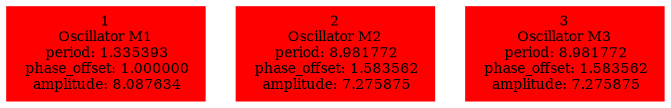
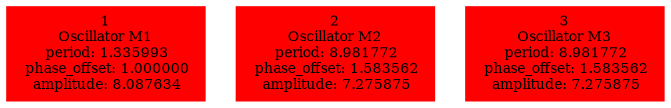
(106, 53) -> (106, 53)
